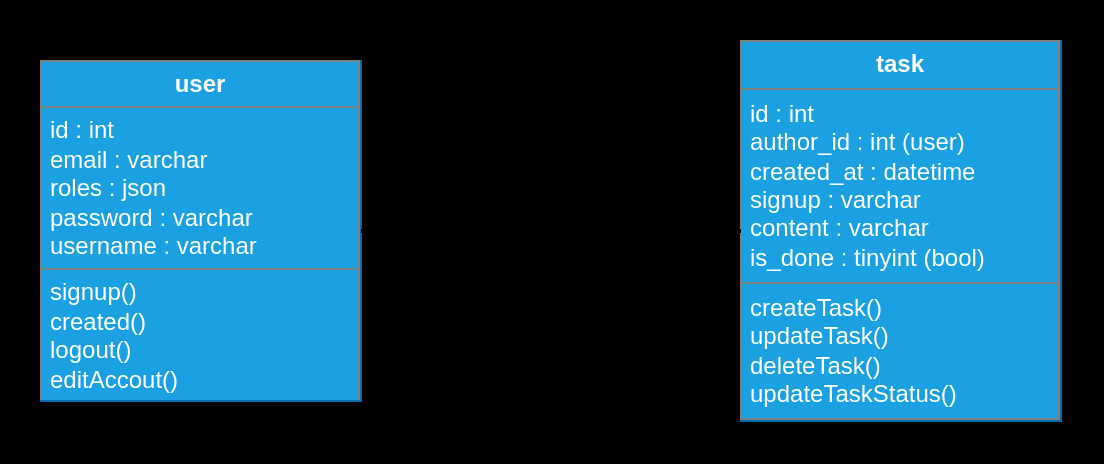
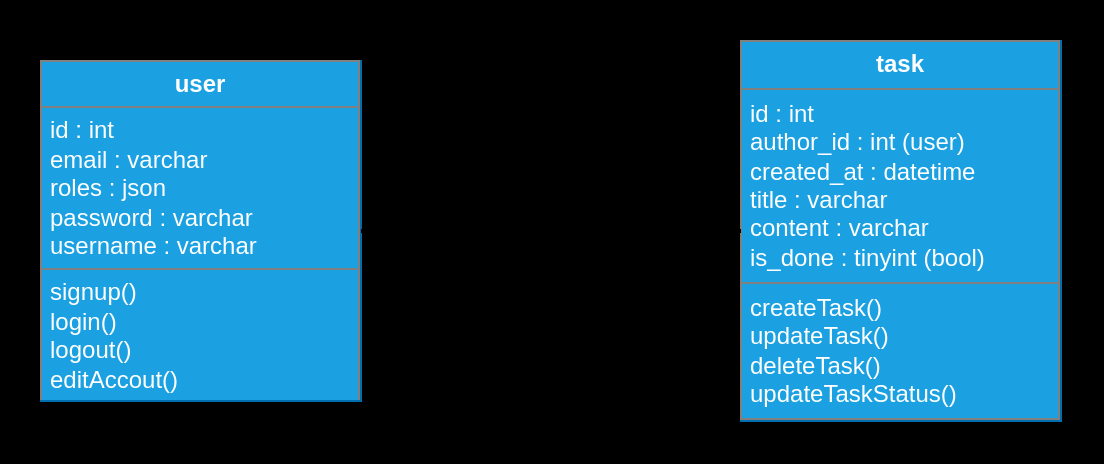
(877, 199) -> (877, 199)
(153, 205) -> (153, 205)
